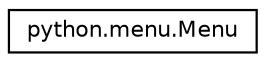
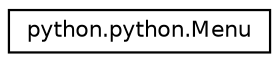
(133, 31) -> (139, 31)
